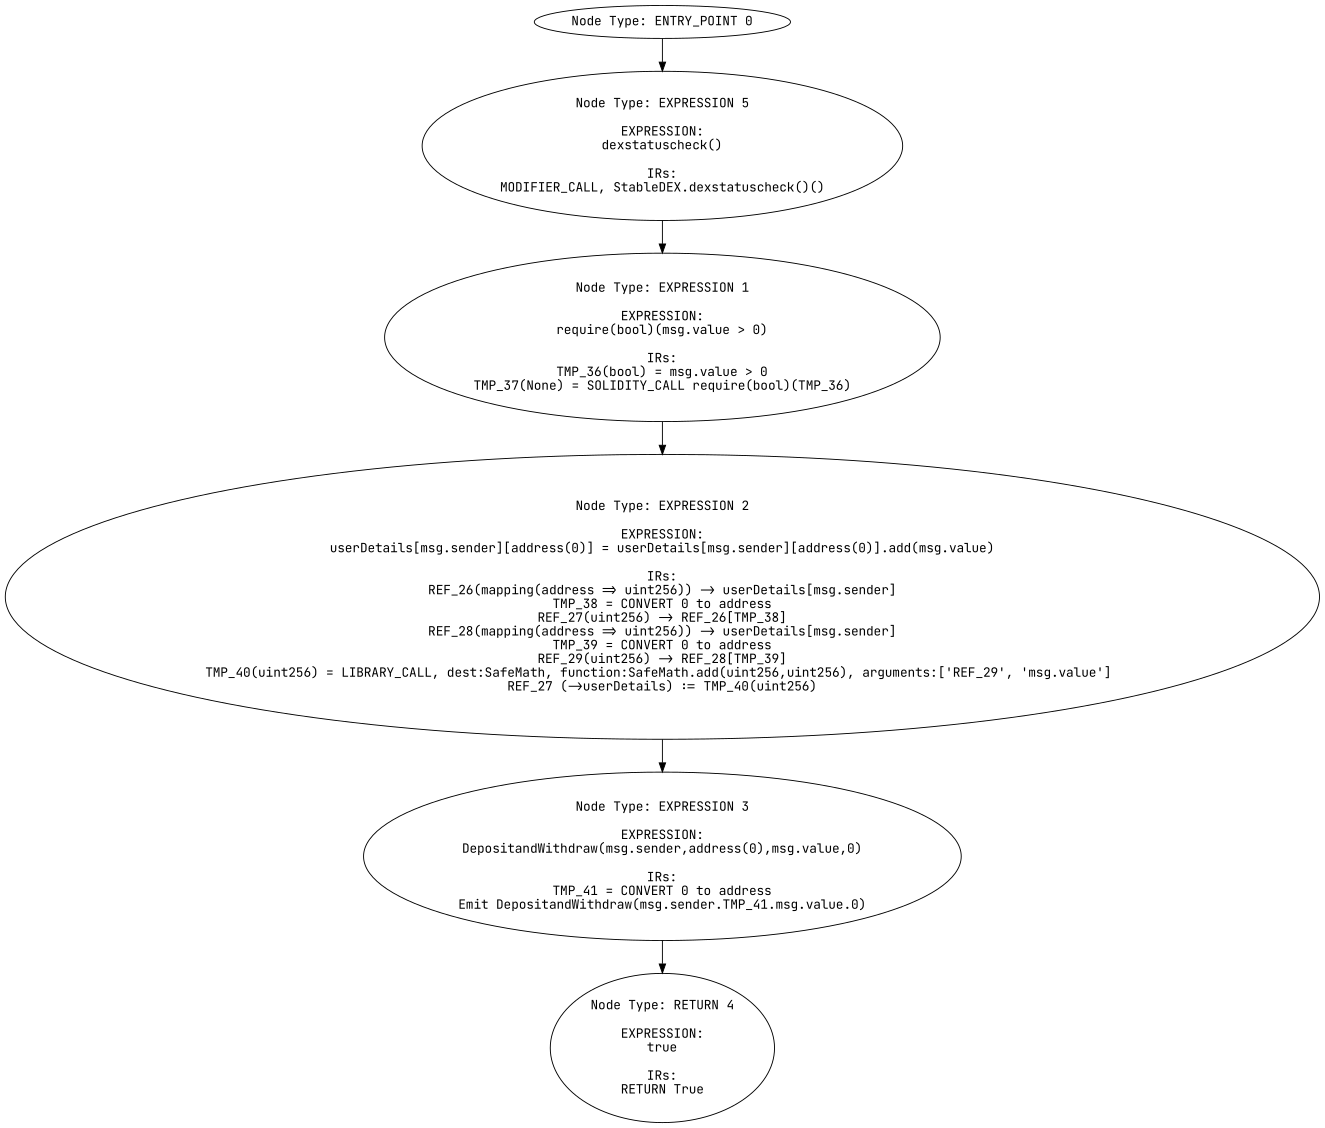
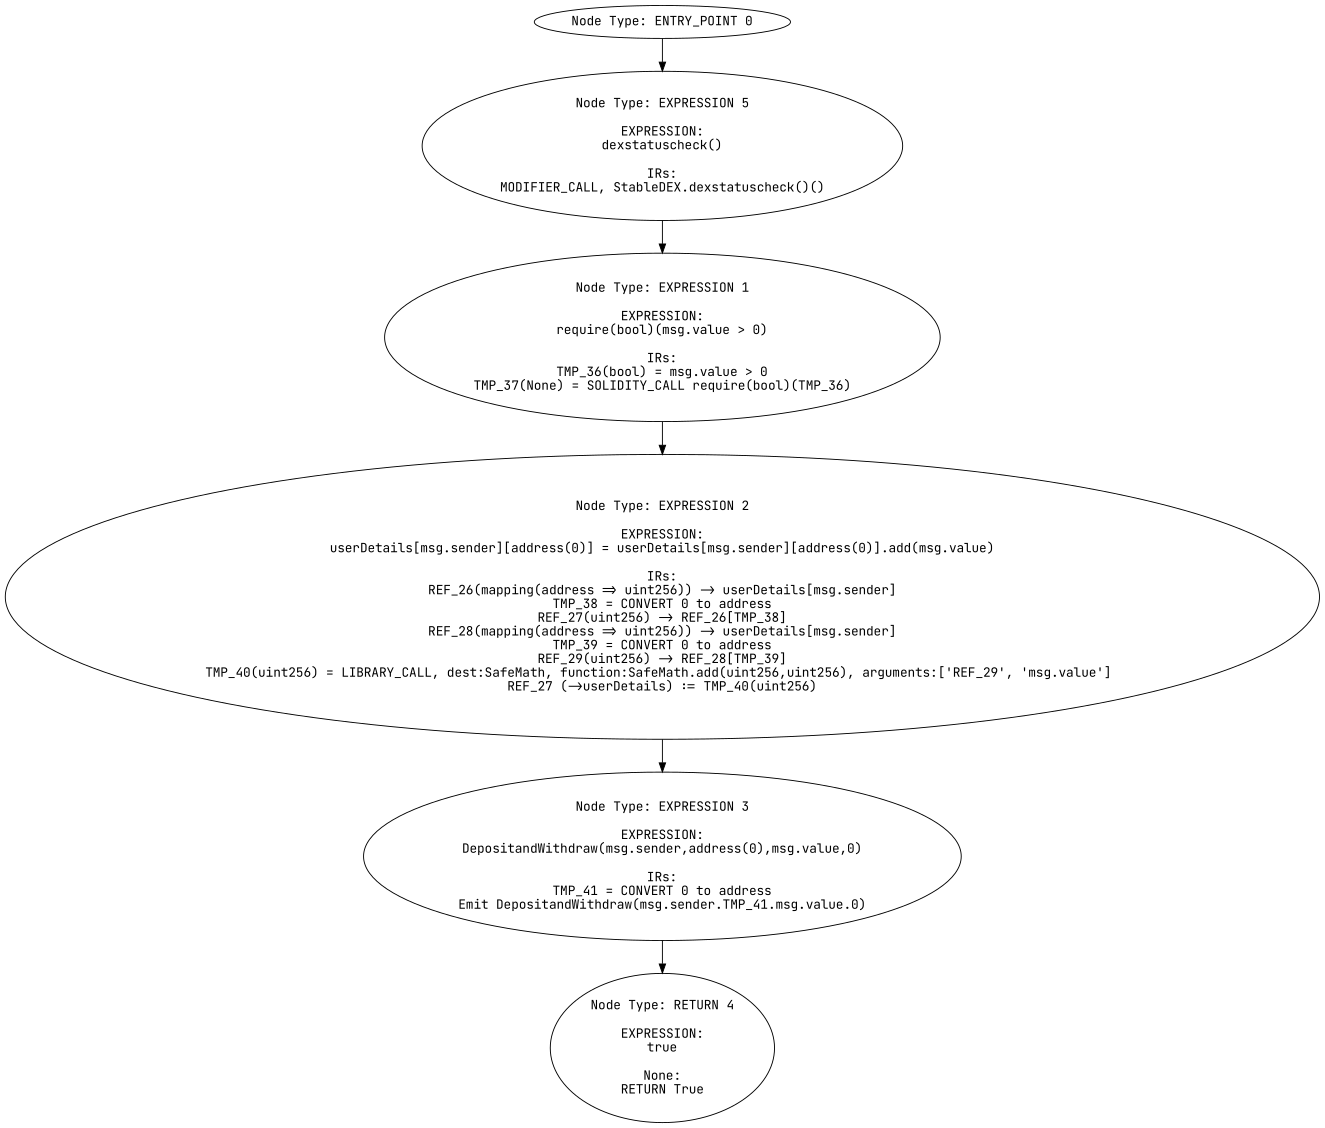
(662, 1048) -> (662, 1048)
